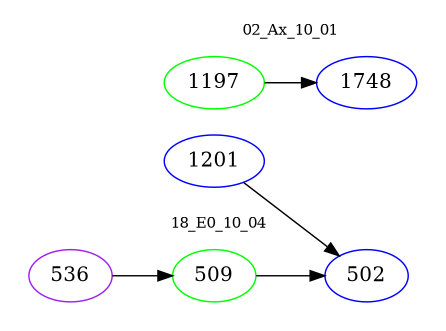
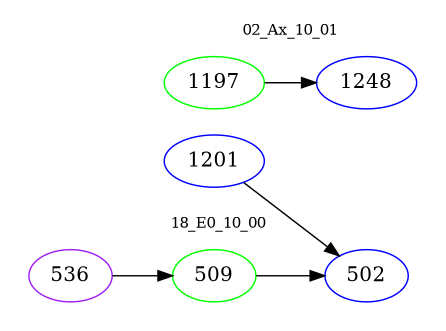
(367, 83) -> (367, 83)
(219, 224) -> (219, 224)
